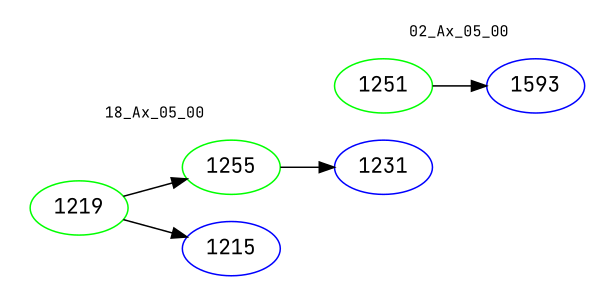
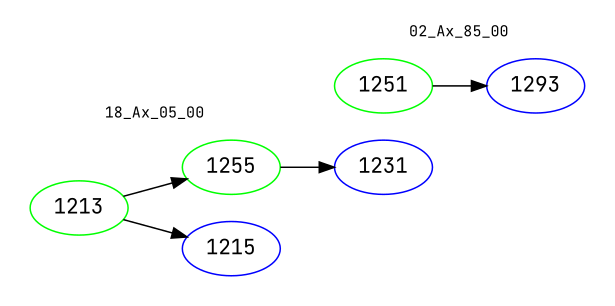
(460, 32) -> (460, 32)
(536, 86) -> (536, 86)
(79, 208) -> (79, 208)
